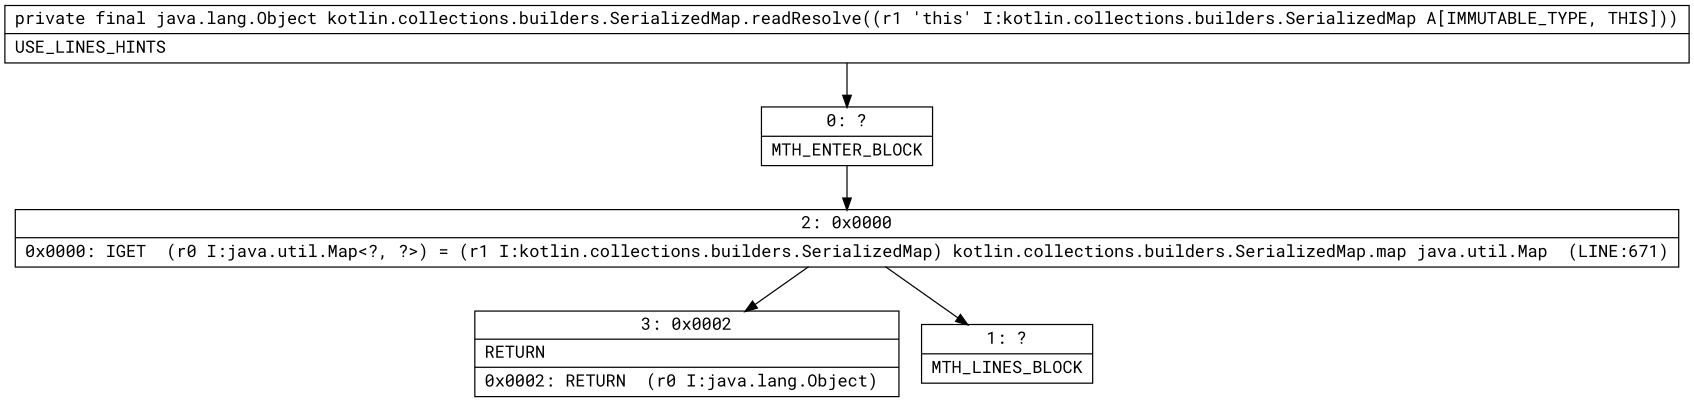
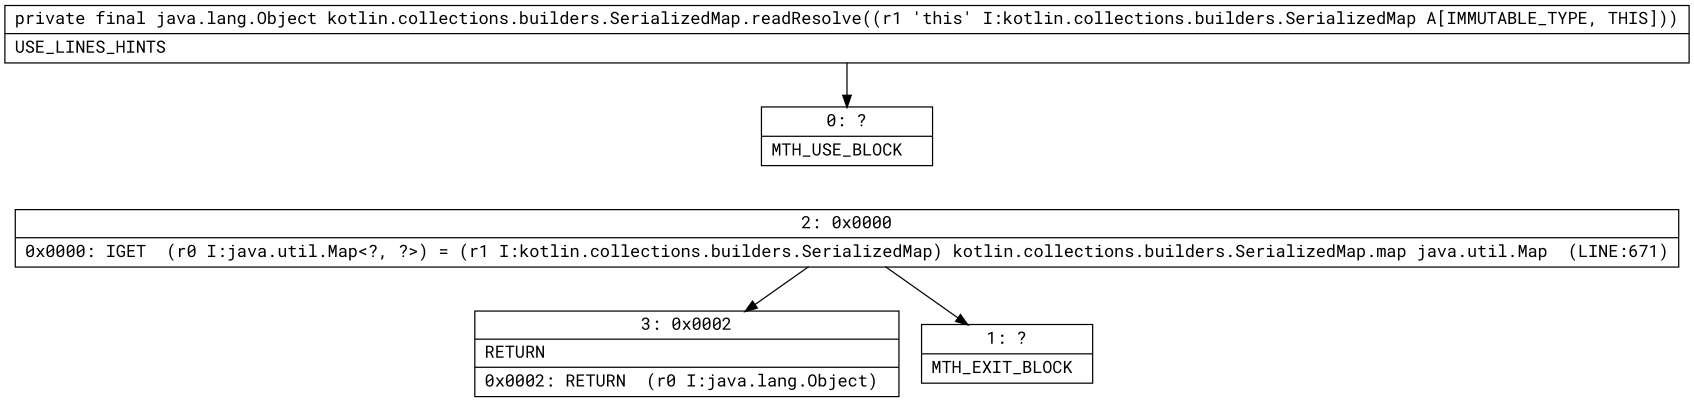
(847, 150) -> (837, 150)
(847, 182) -> none
(1007, 368) -> (1002, 368)
